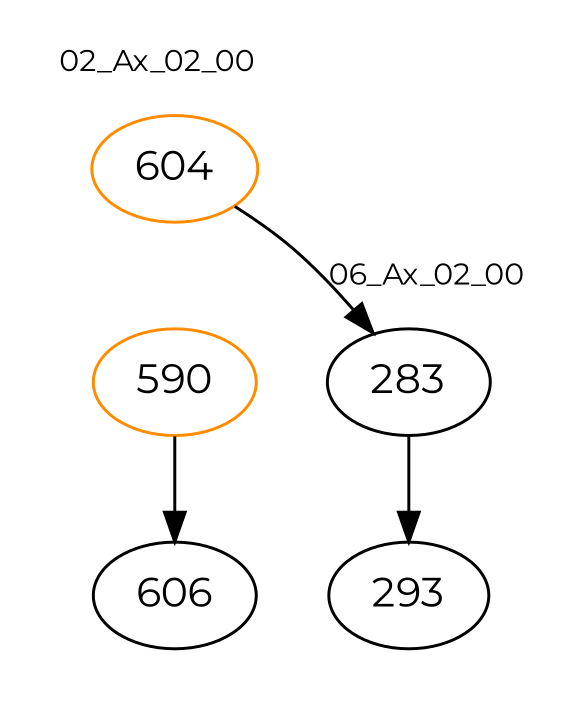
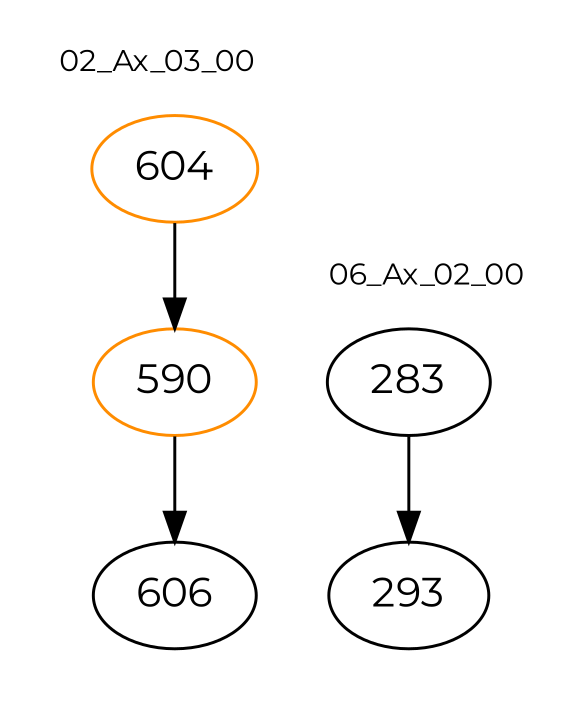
(158, 64) -> (158, 64)
(324, 278) -> (175, 261)
